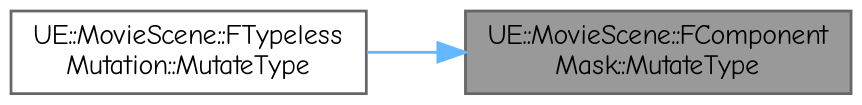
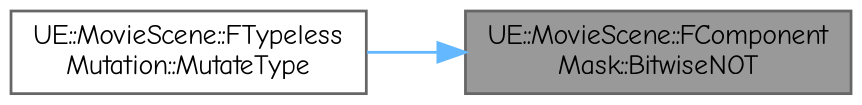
(658, 52) -> (658, 52)
